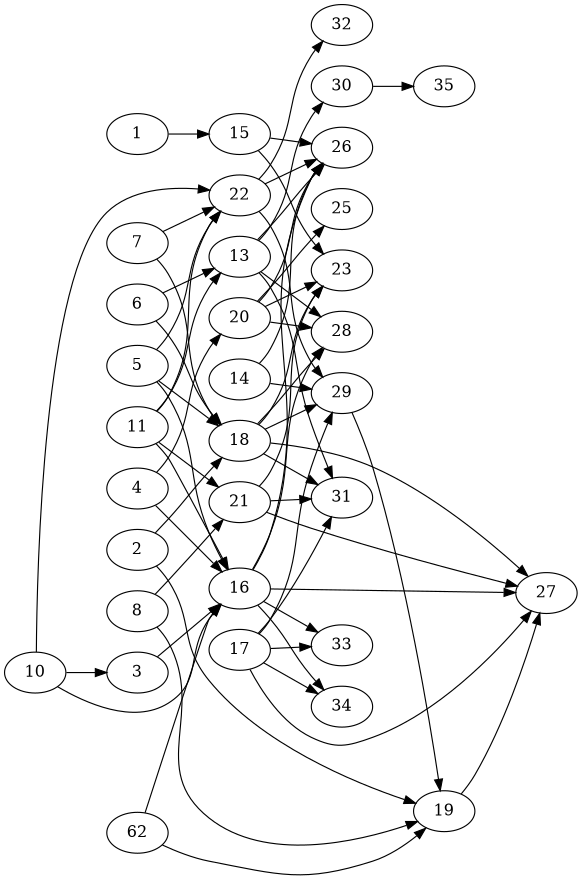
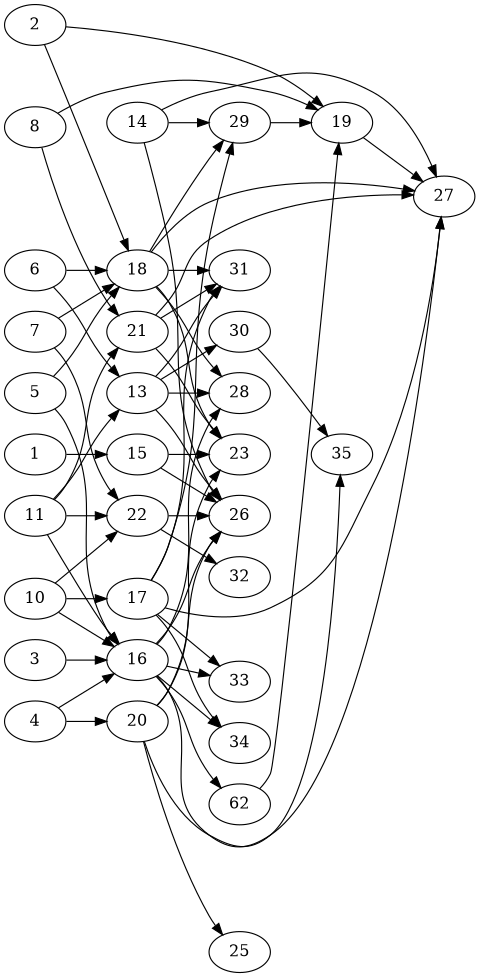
none -> (314, 73)
(293, 309) -> none
(178, 317) -> none
(285, 324) -> (308, 756)
(81, 673) -> (78, 599)
(173, 728) -> (188, 730)
